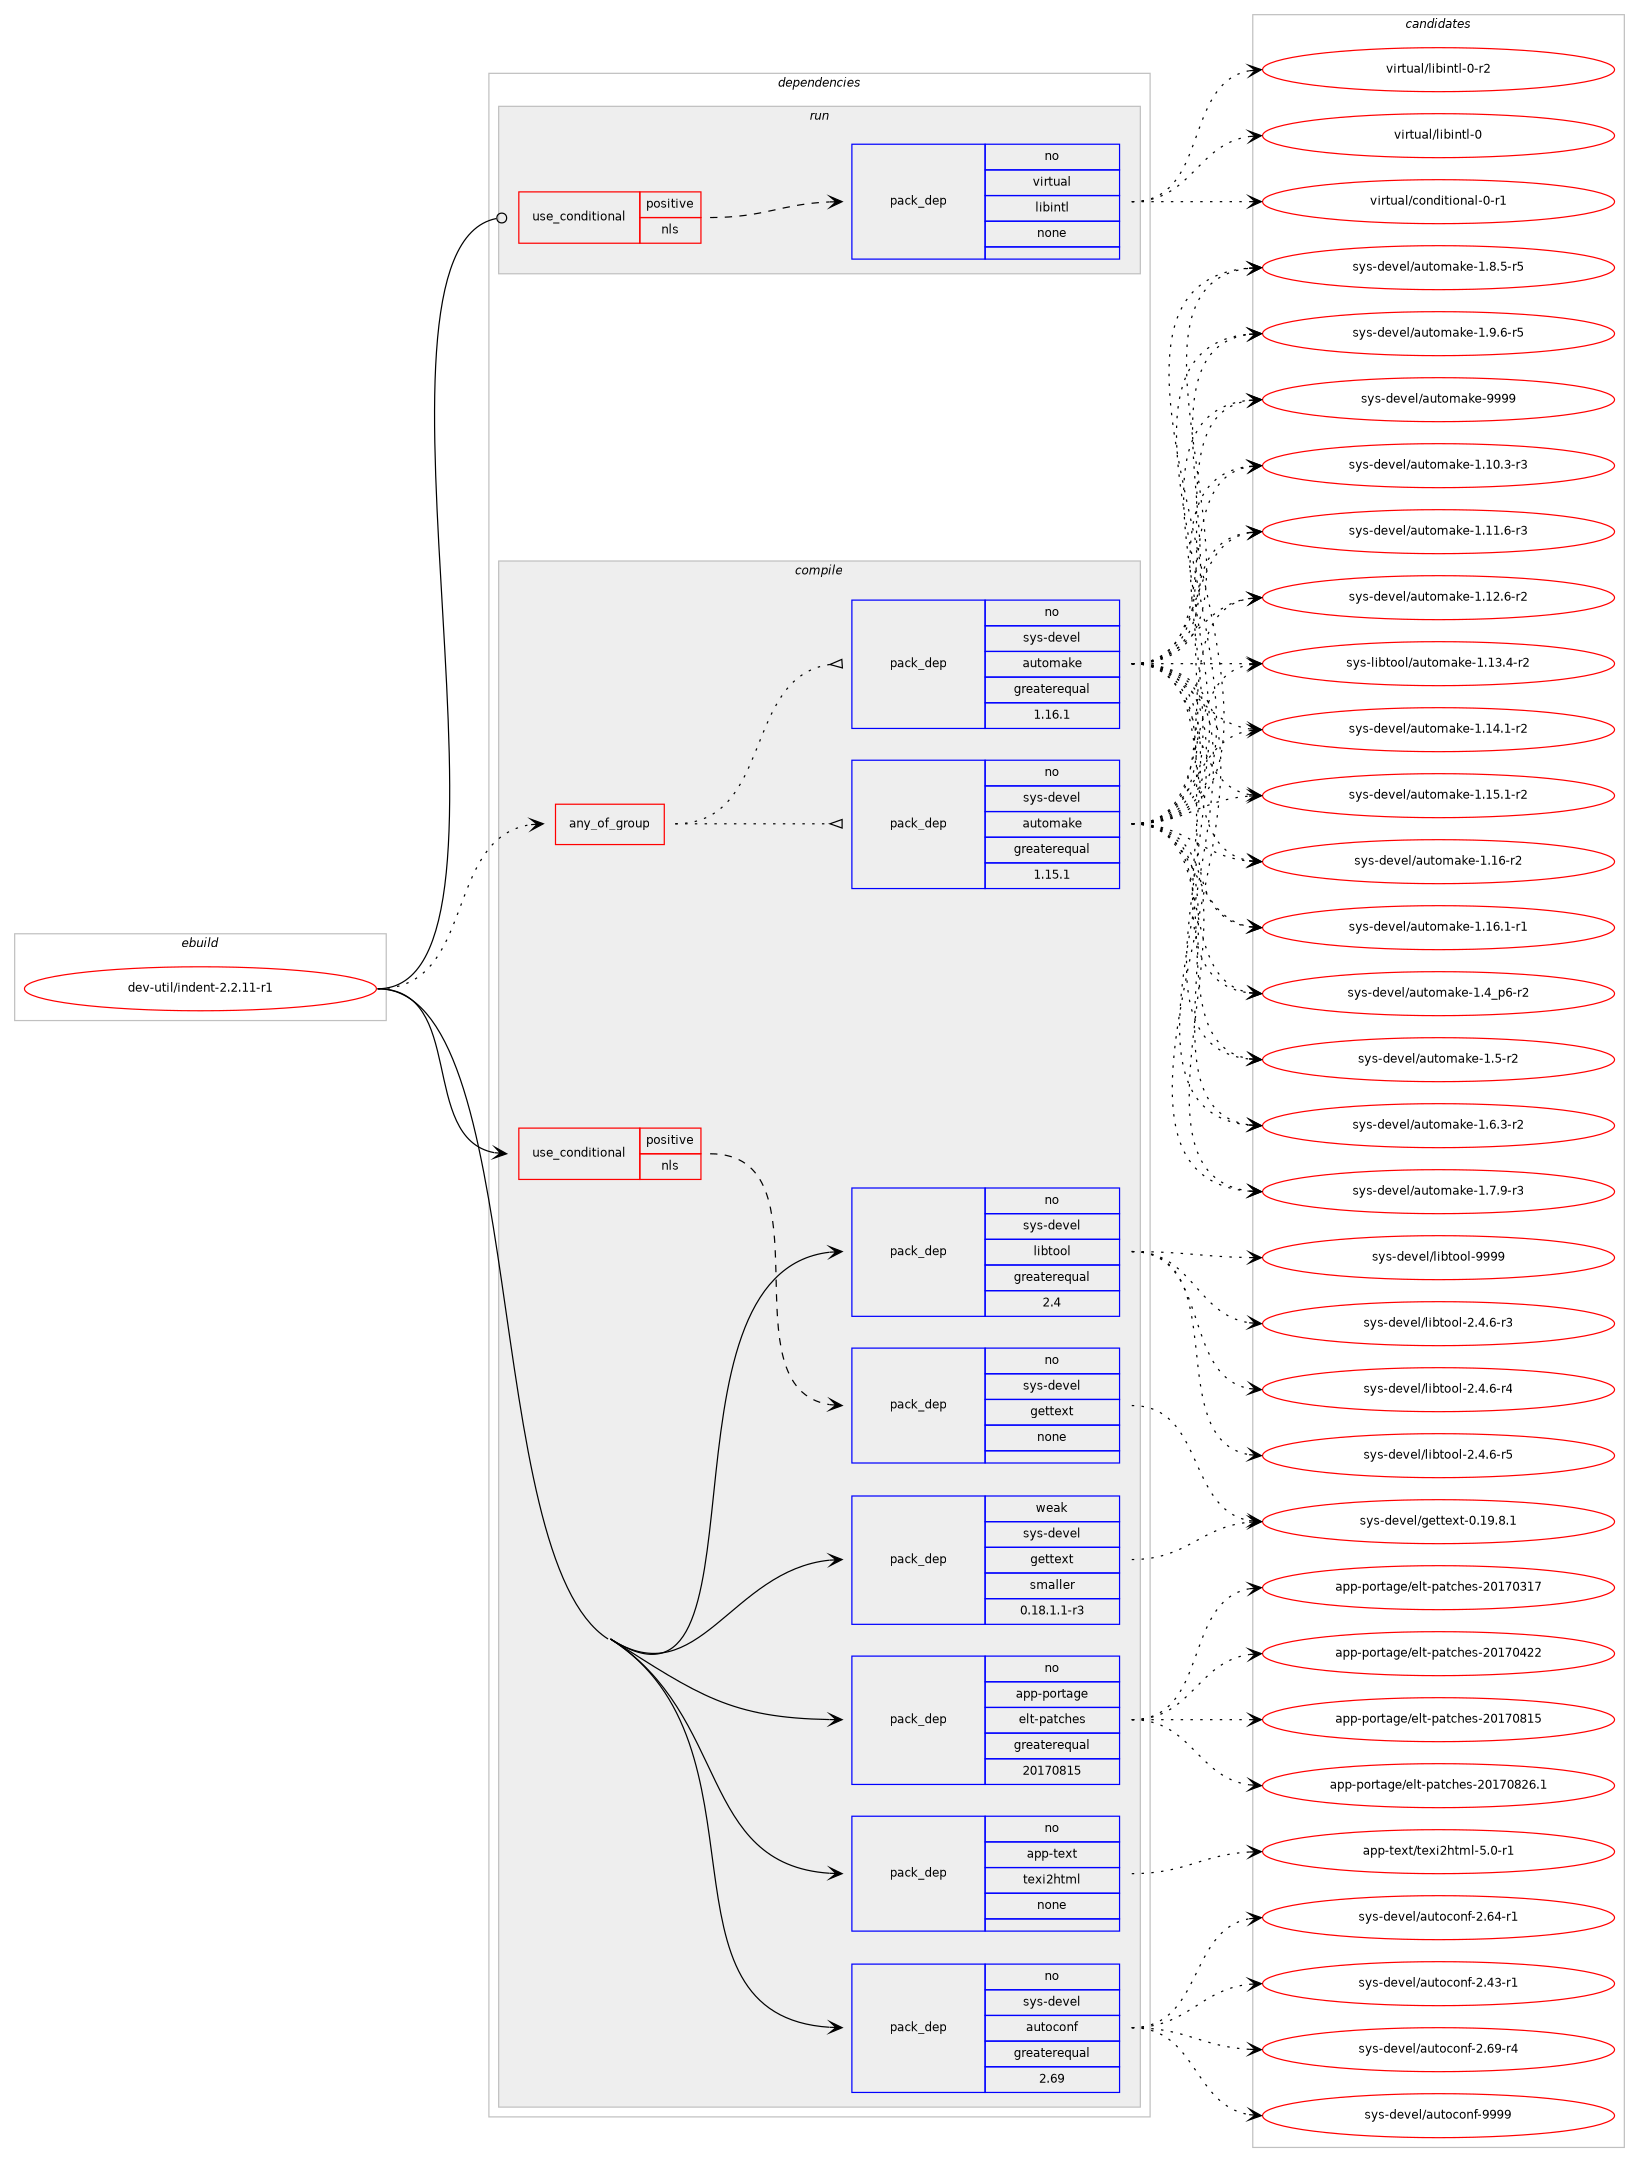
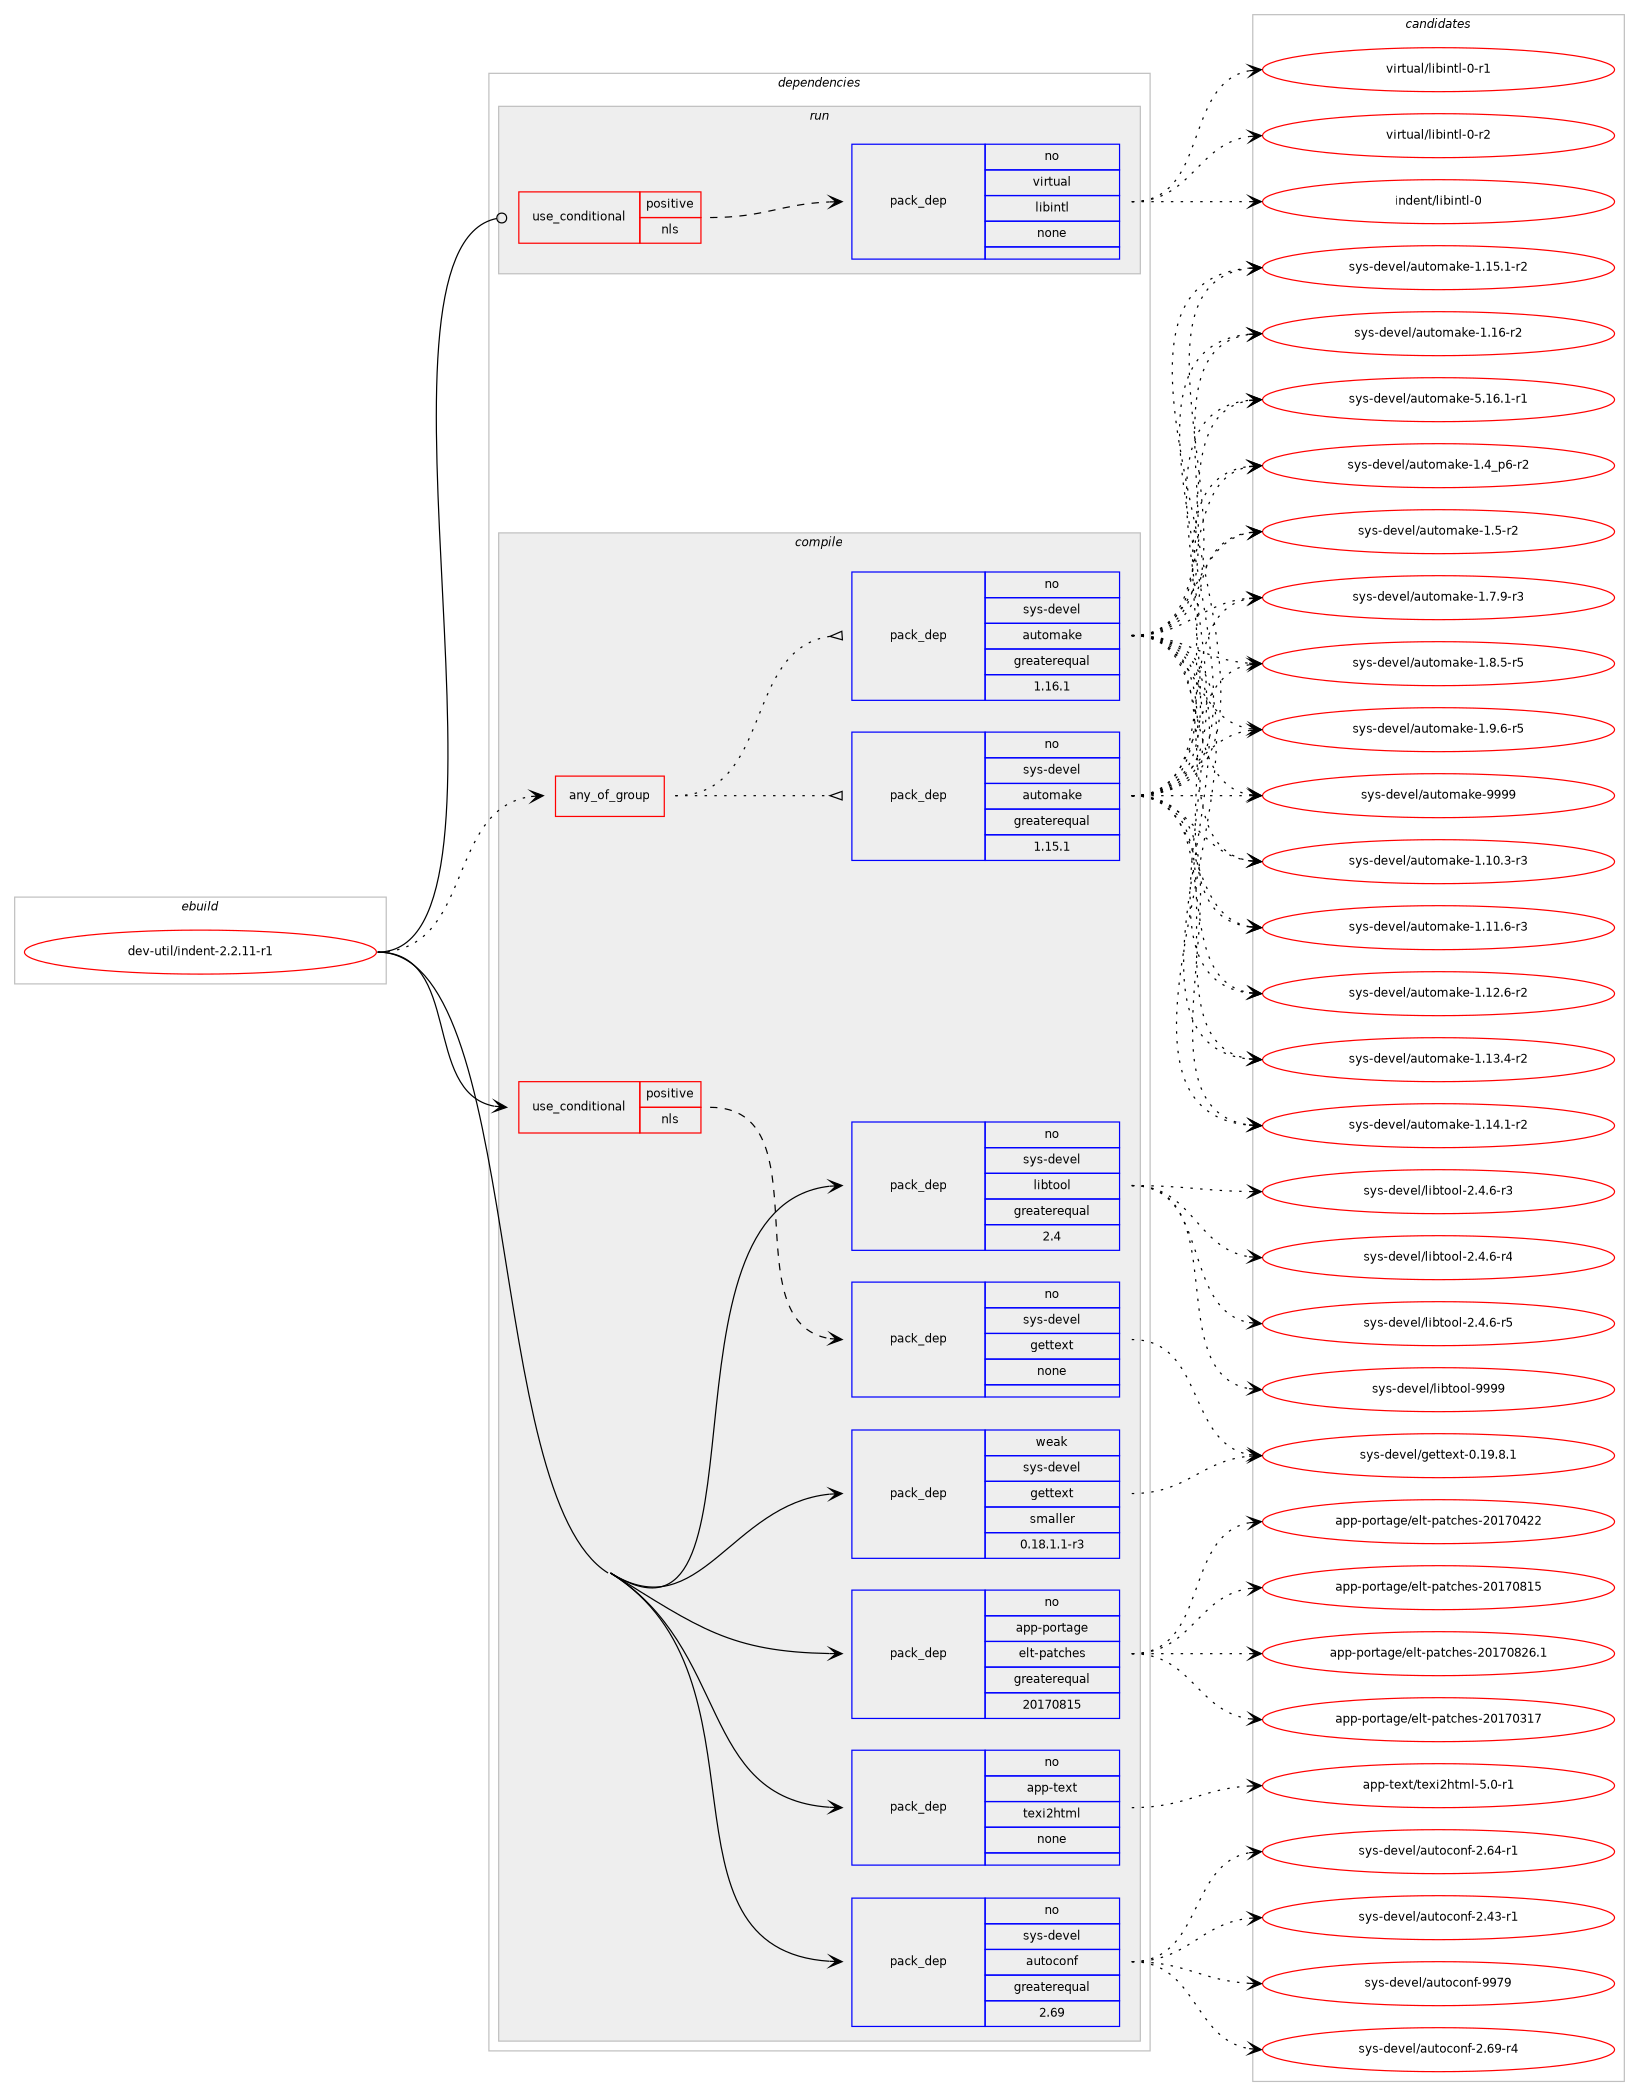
(1439, 136) -> (1439, 202)
(1439, 202) -> (1439, 70)
(1439, 664) -> (1439, 1060)
(1439, 928) -> (1439, 400)
(1439, 1126) -> none
(1439, 2116) -> (1439, 1984)
